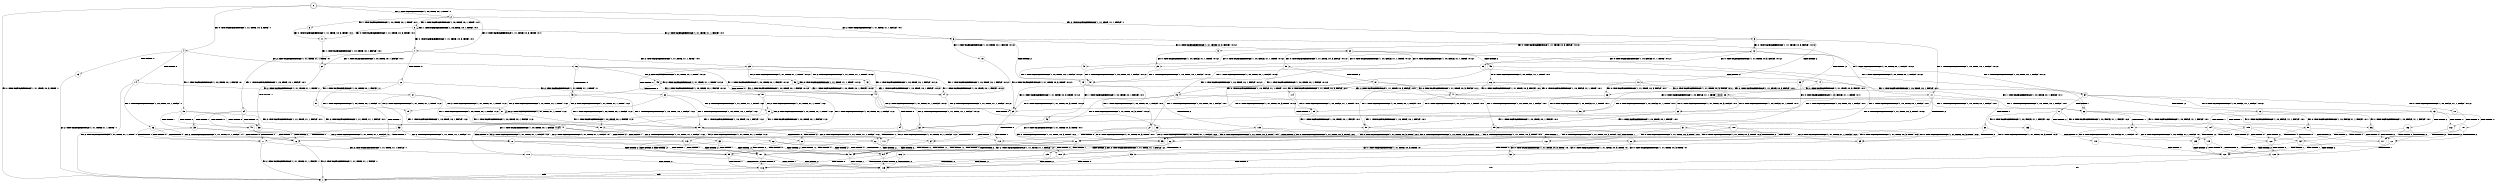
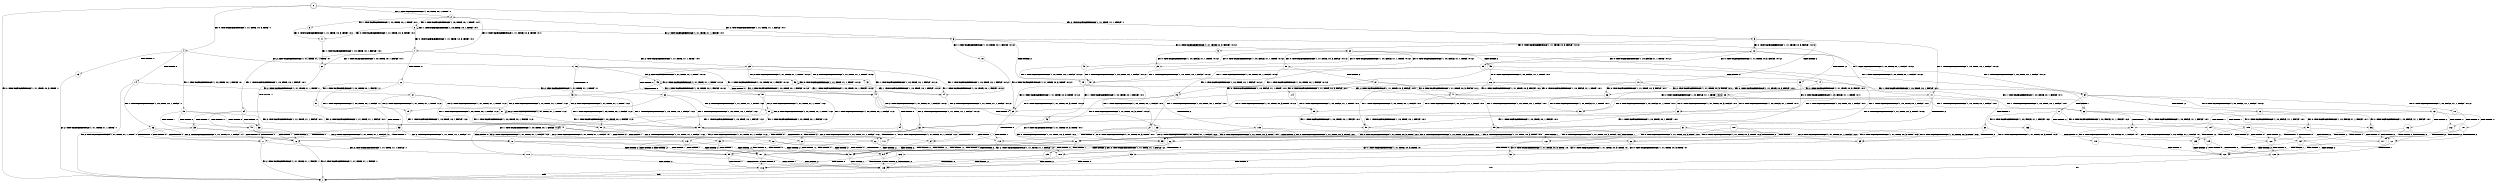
(702, 20) -> (703, 29)
(1448, 116) -> none
none -> (815, 131)
